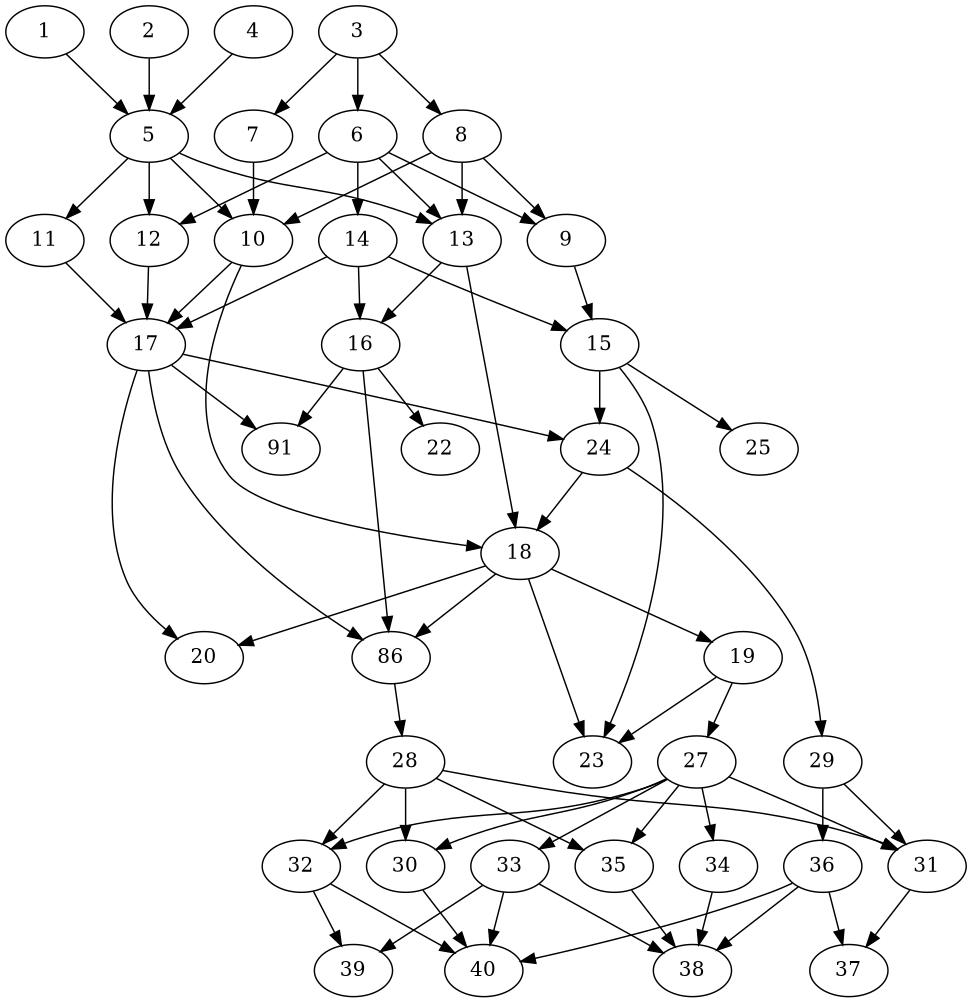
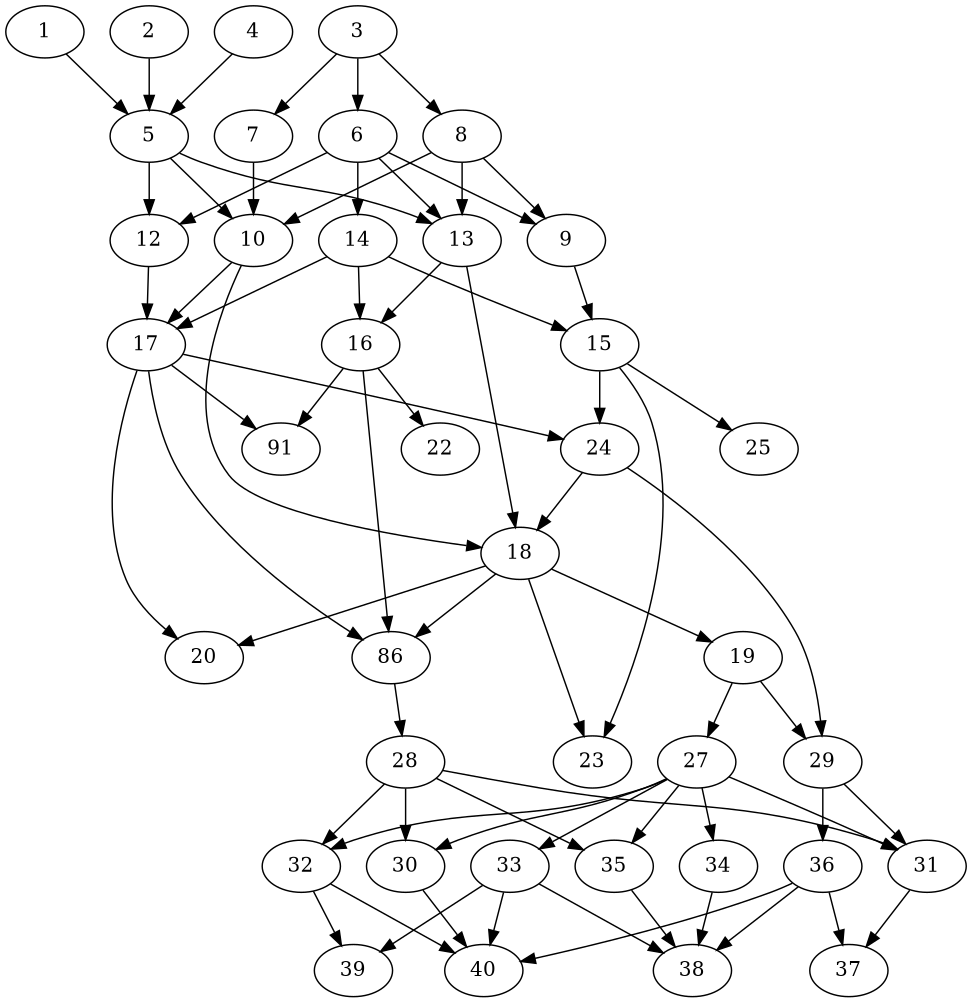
(45, 240) -> none
(674, 706) -> (778, 704)
